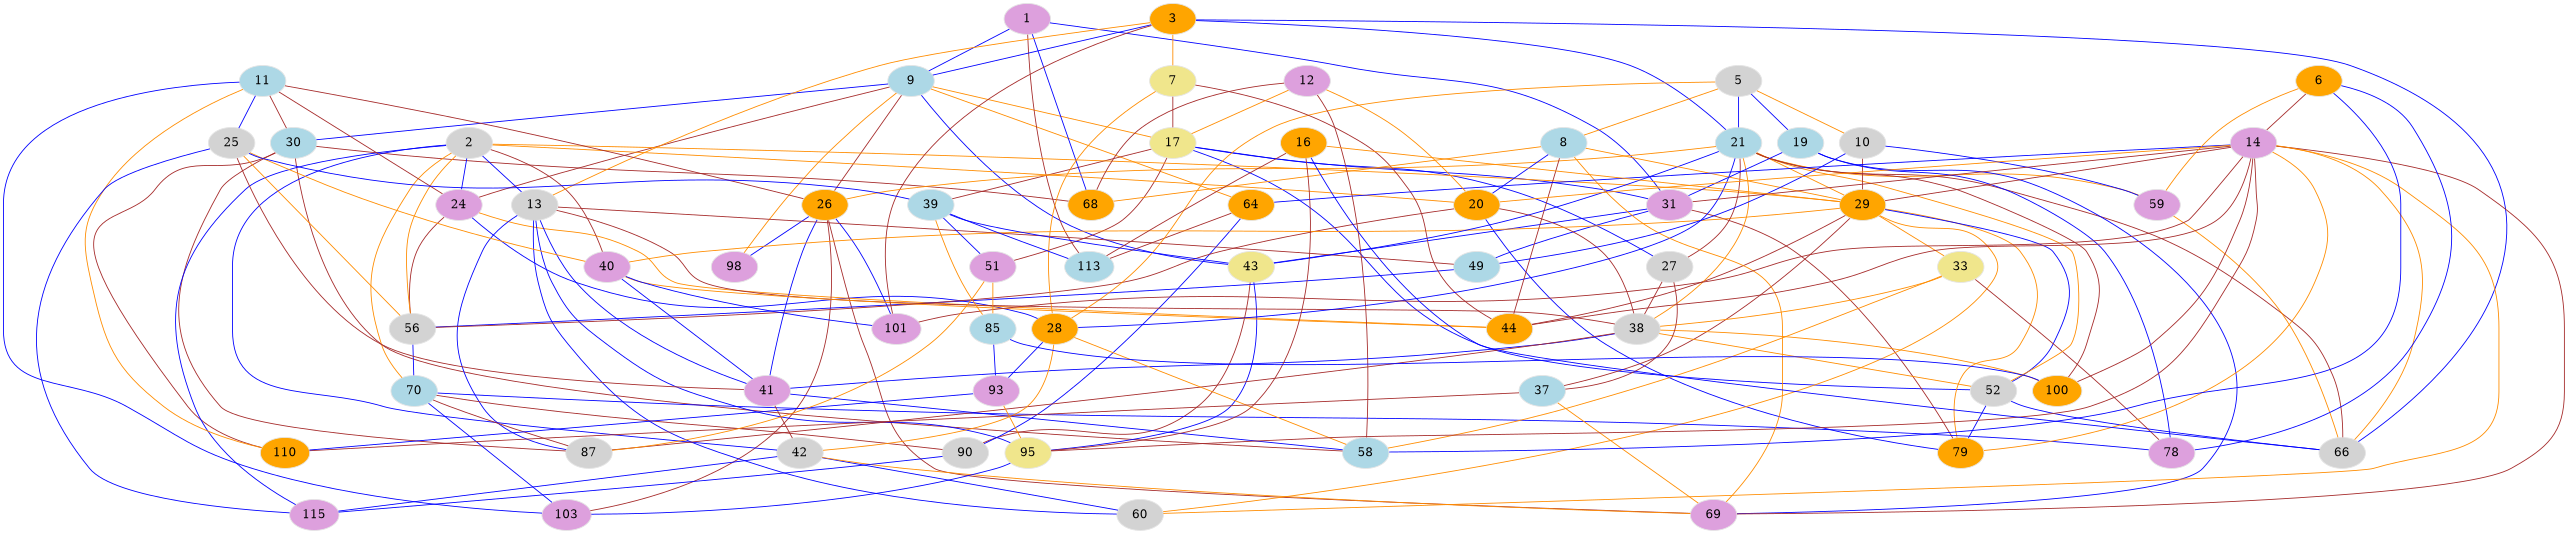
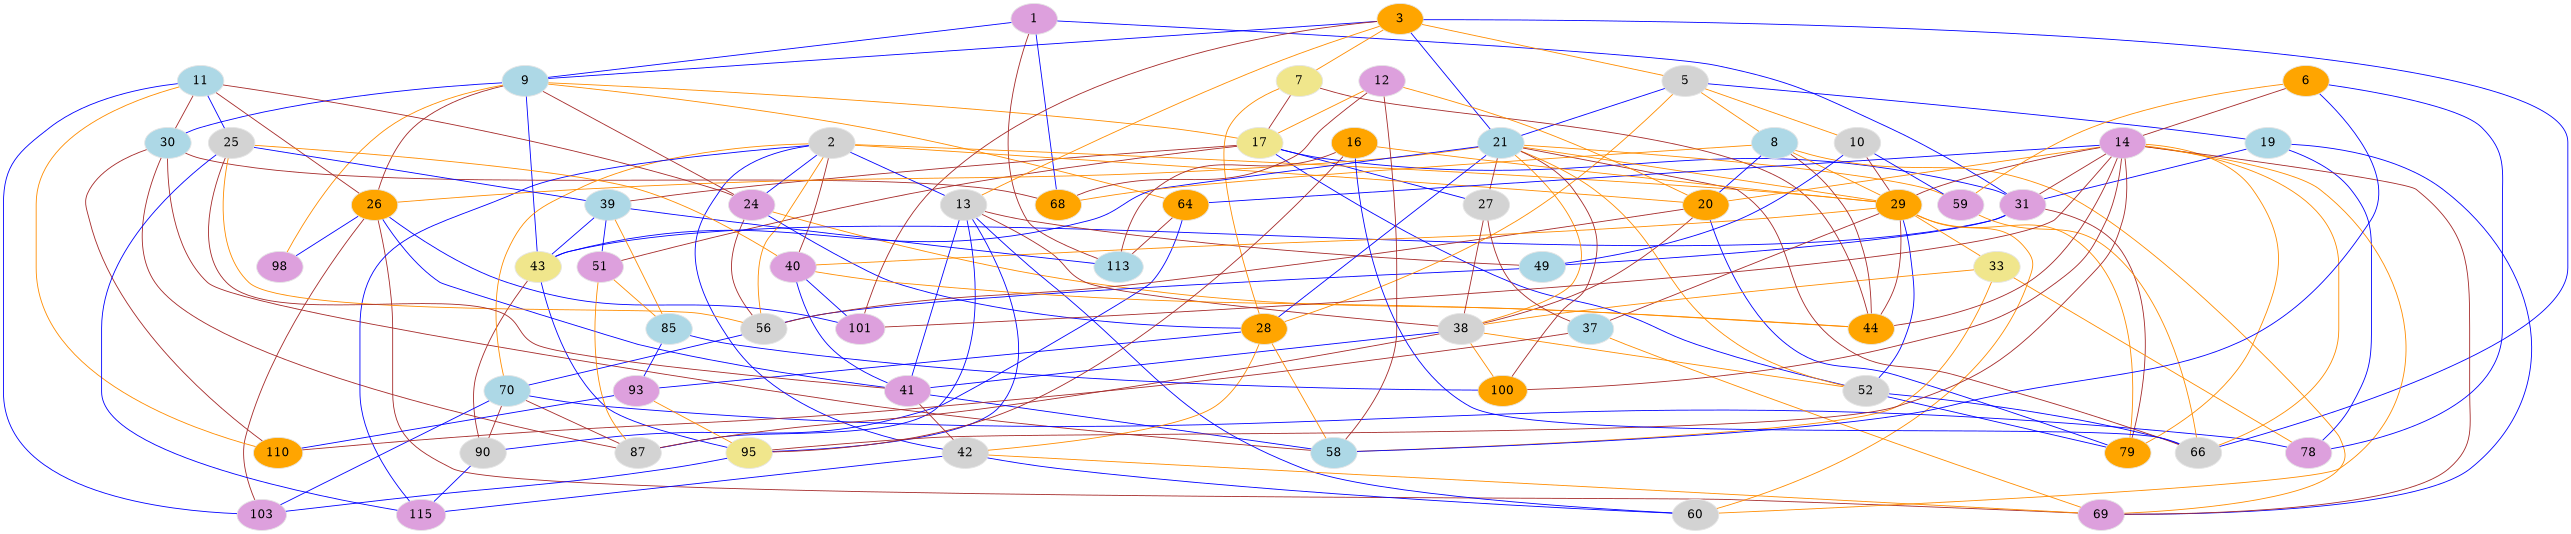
none -> (1579, 58)
(2069, 357) -> (2153, 360)
